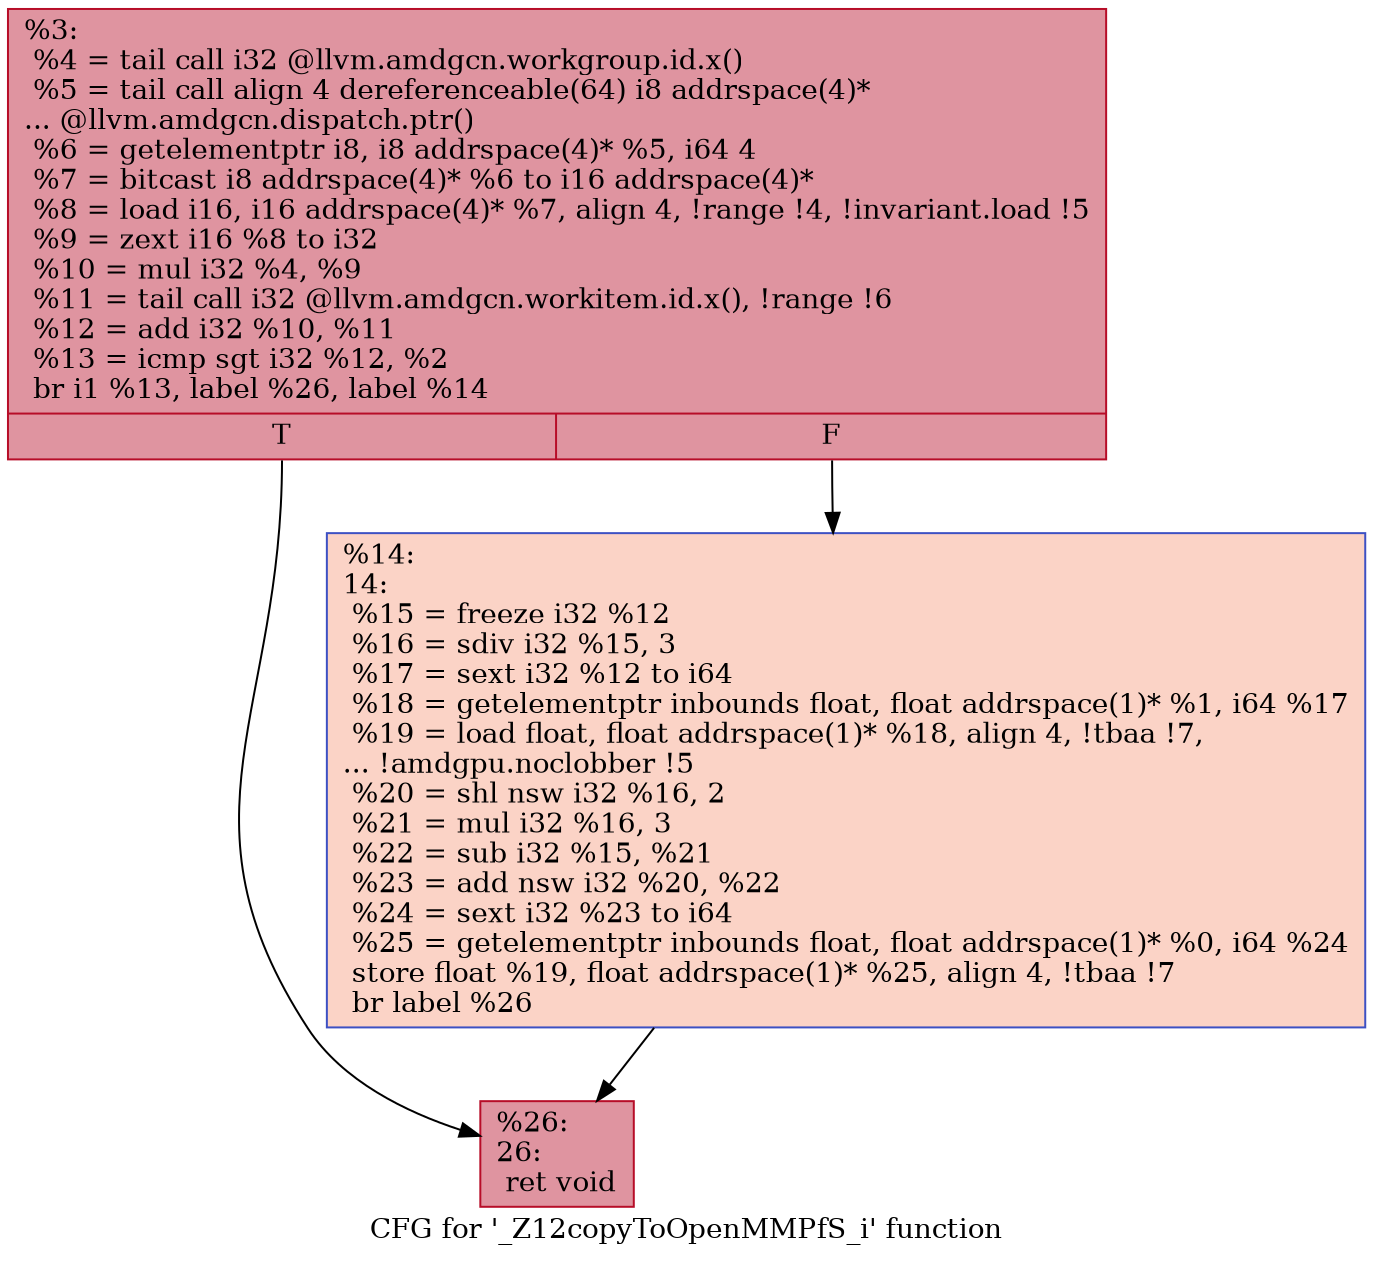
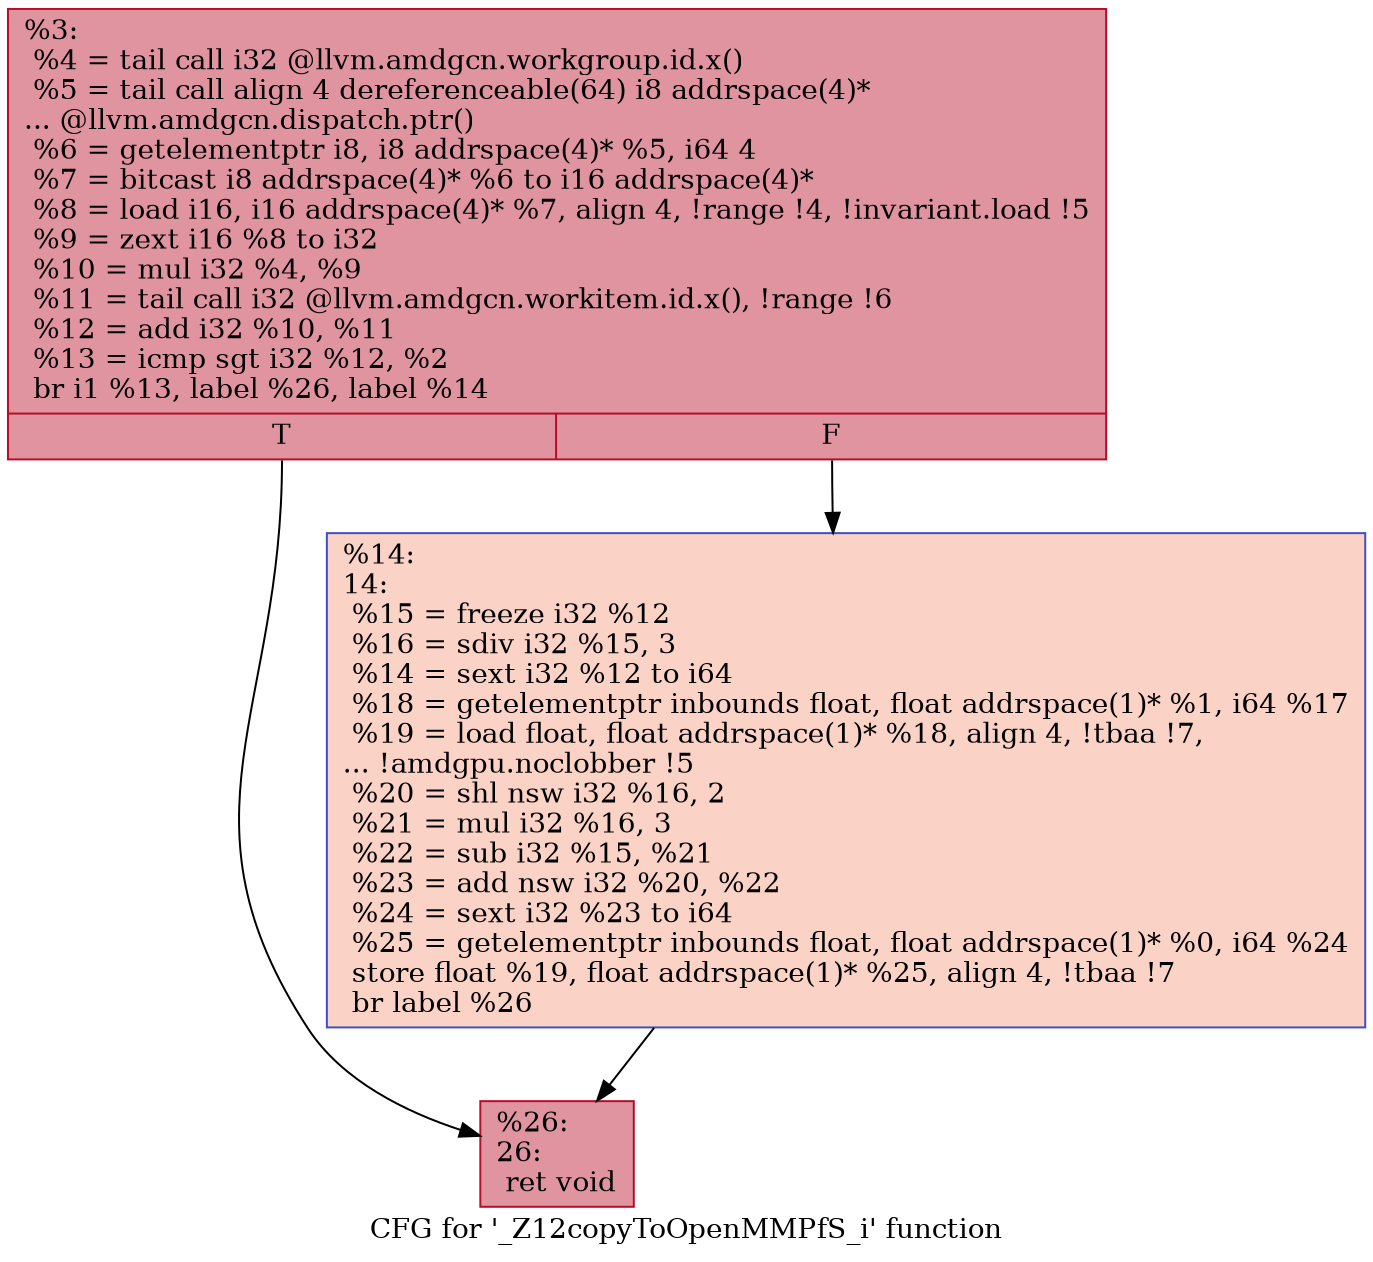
(538, 675) -> (538, 675)
